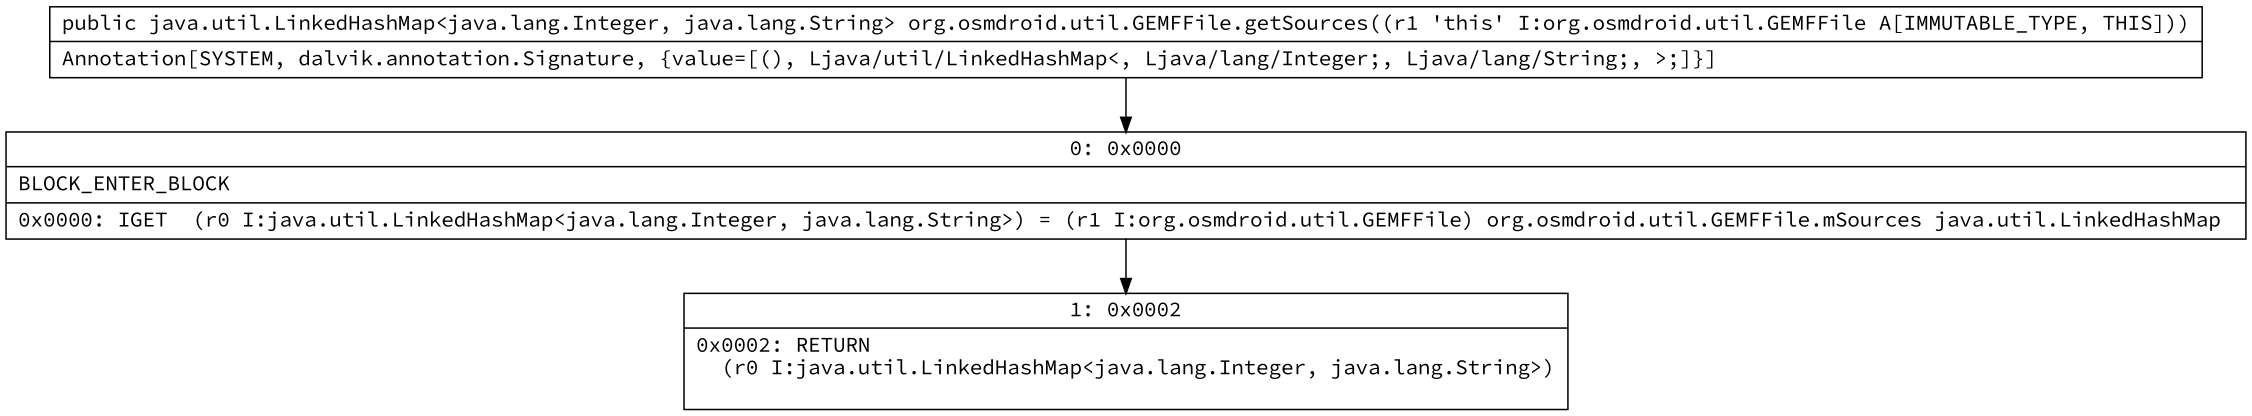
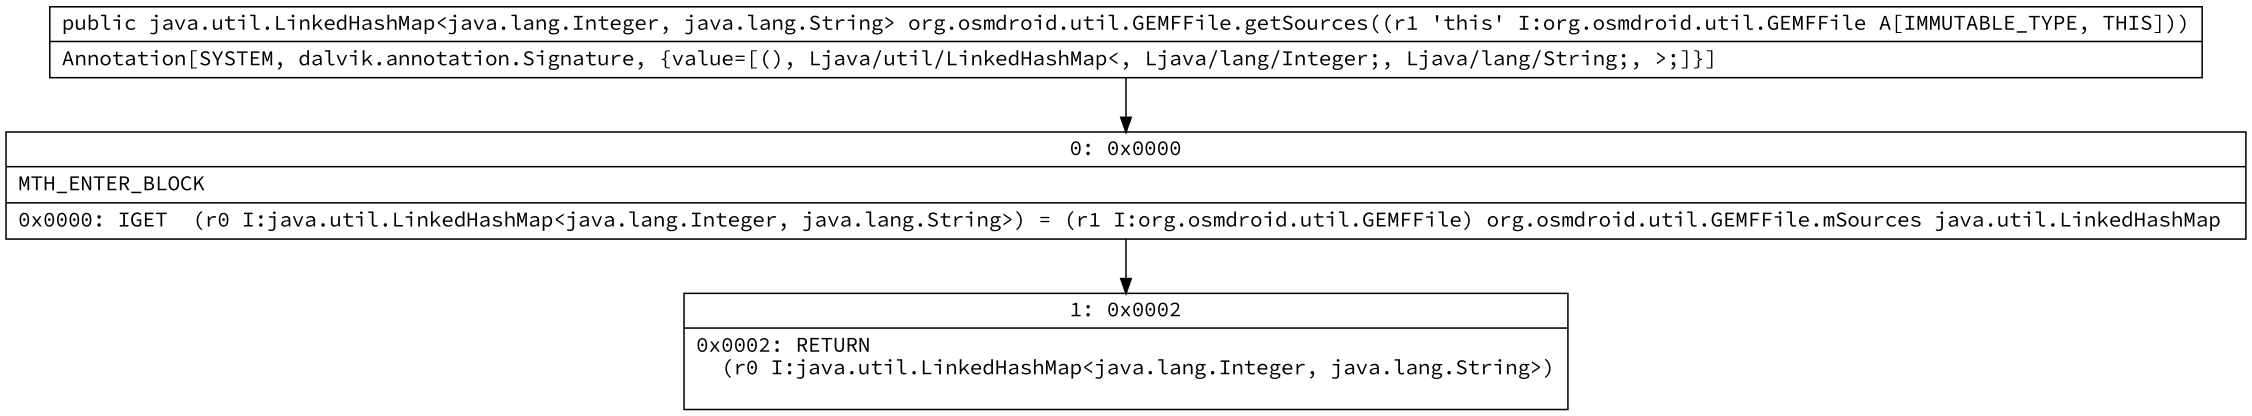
(124, 184) -> (112, 184)
